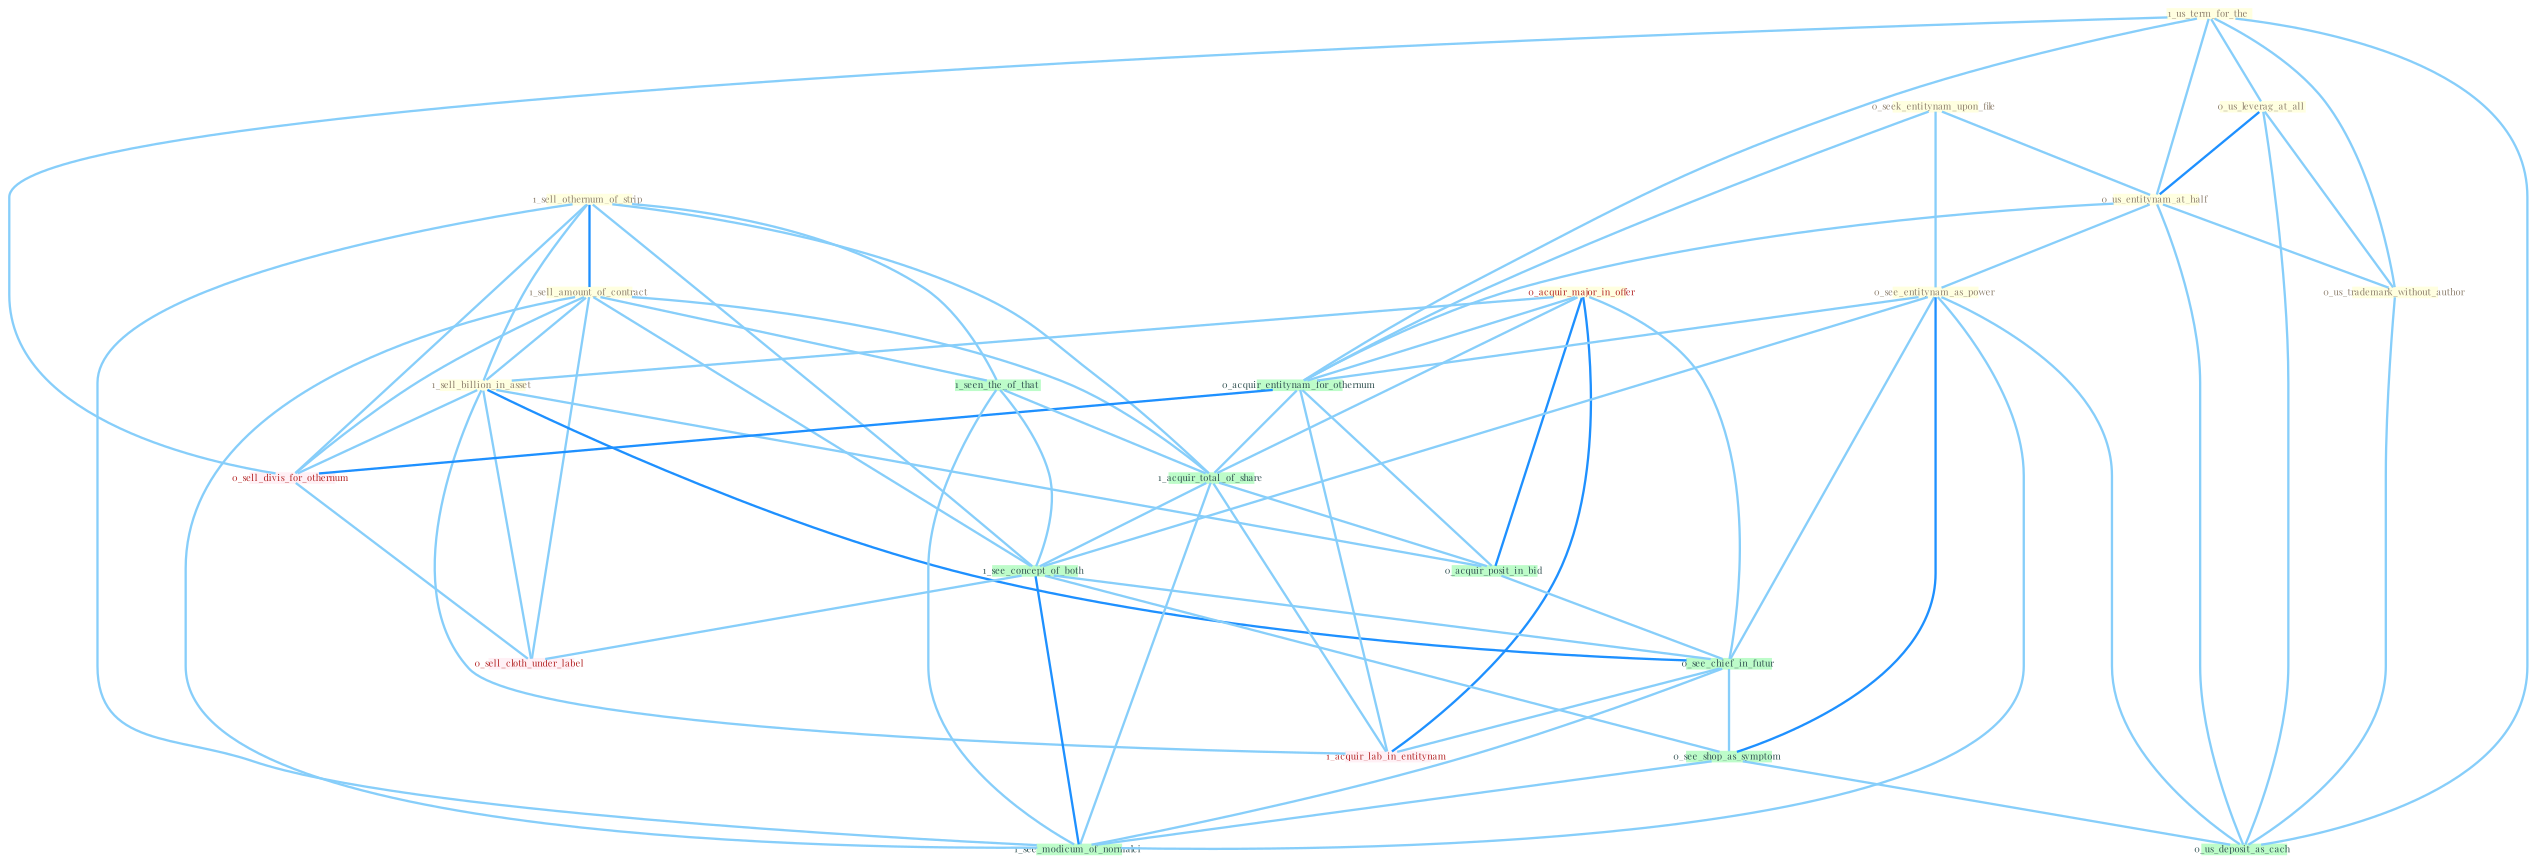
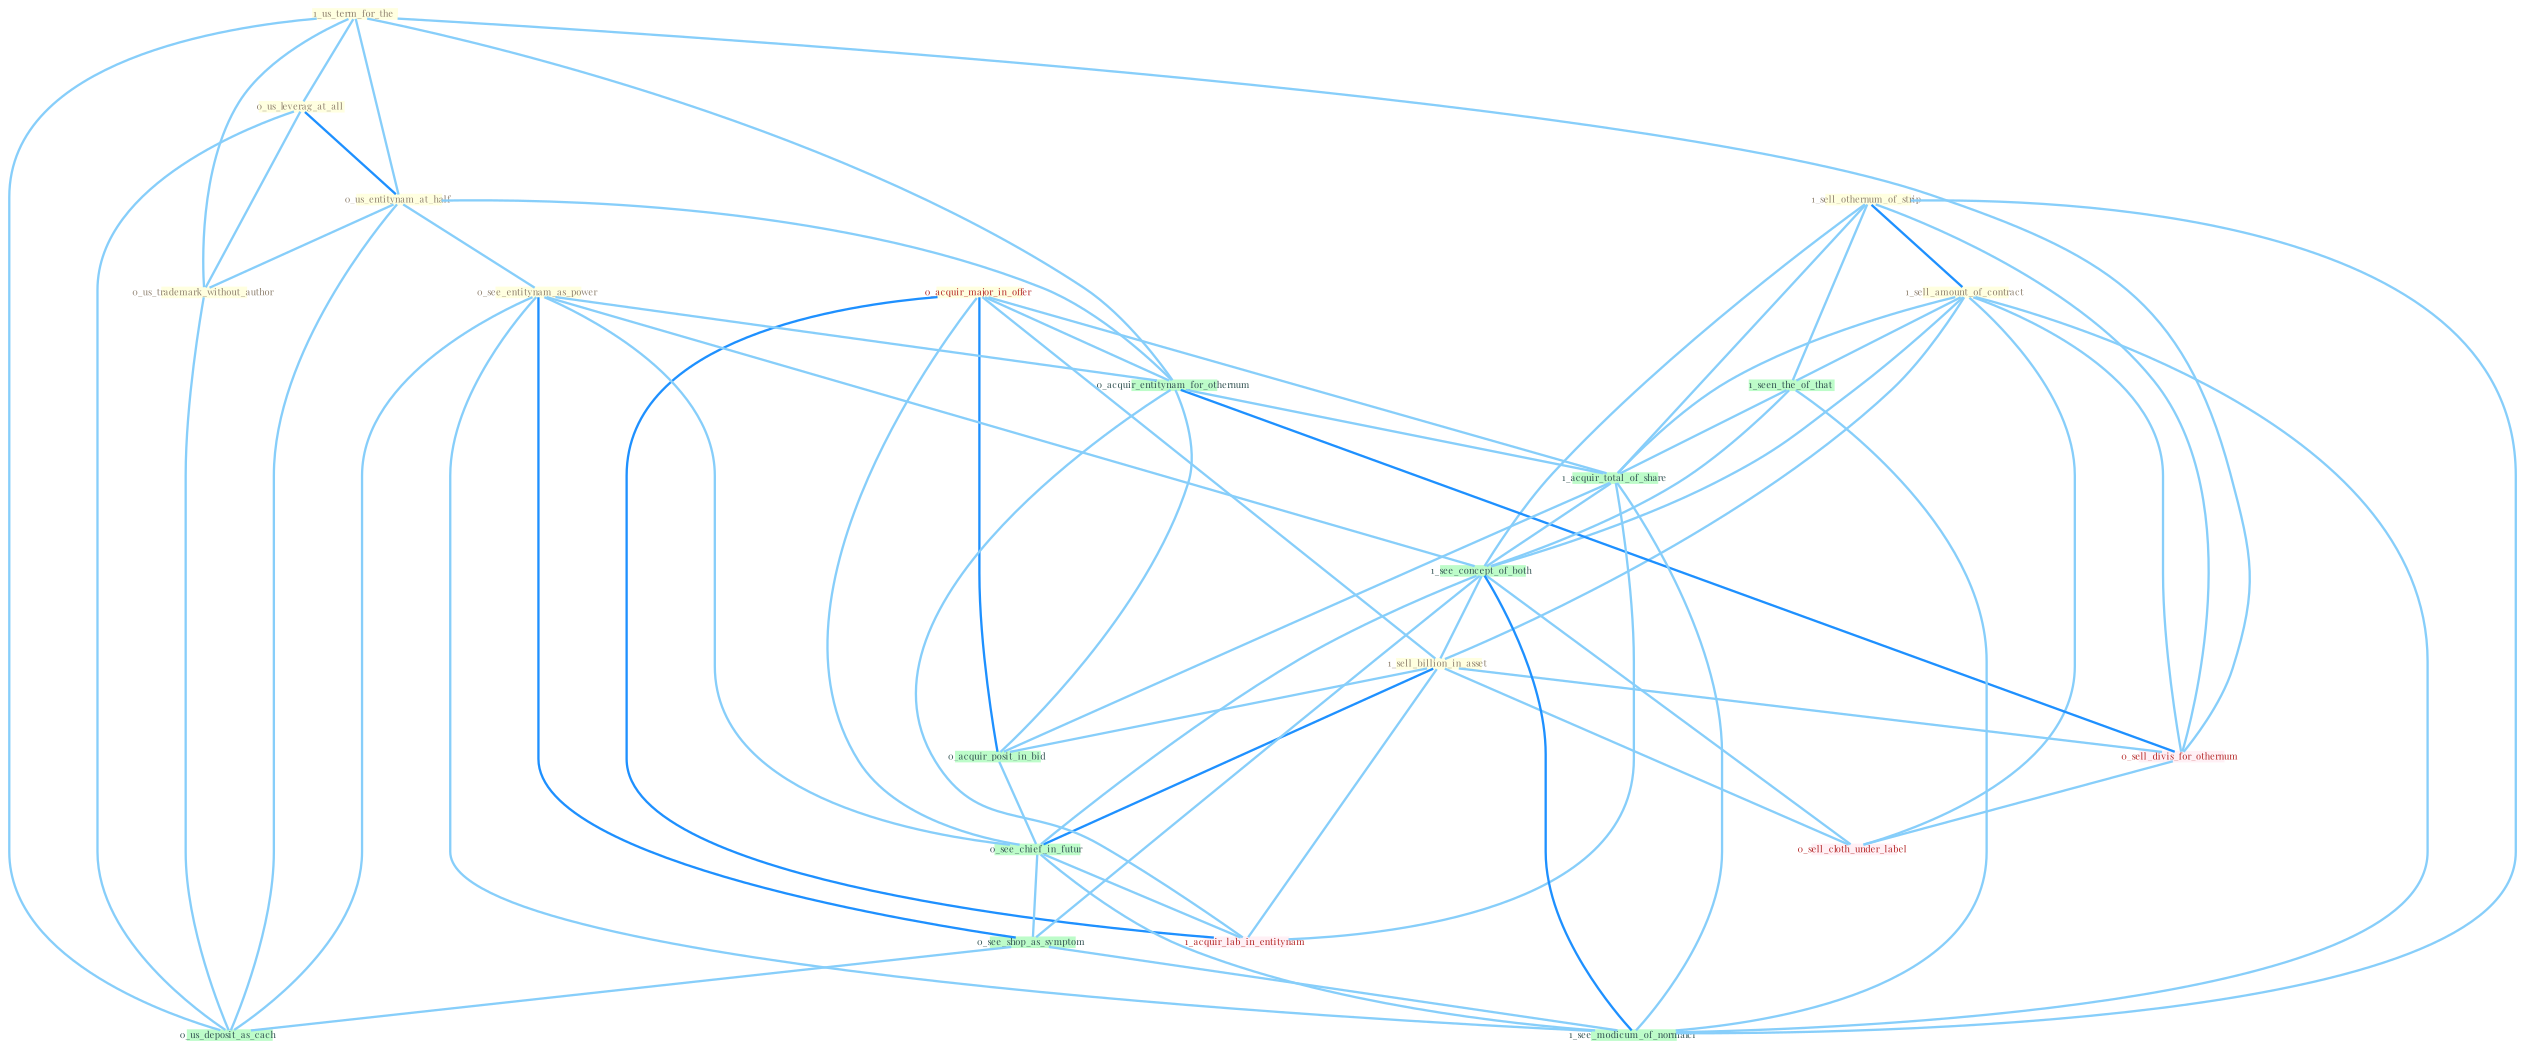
(1936, 107) -> none
(527, 287) -> (1461, 617)
